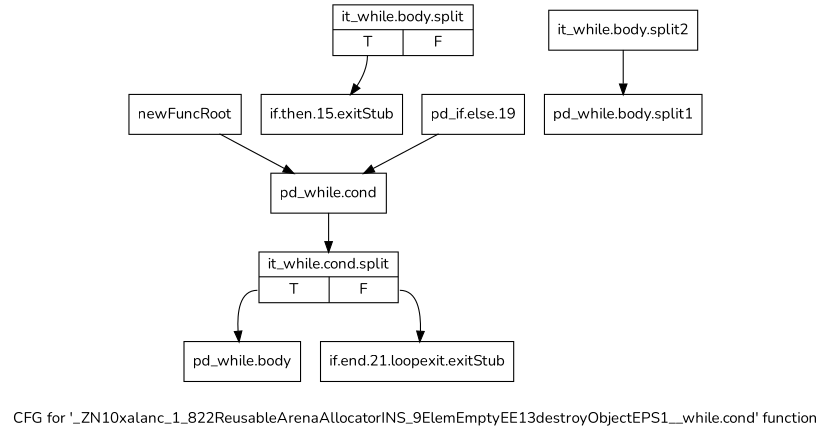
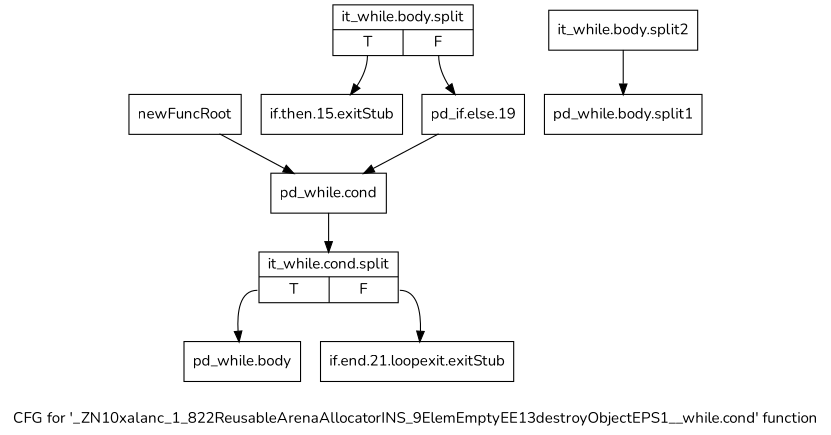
none -> (442, 71)
